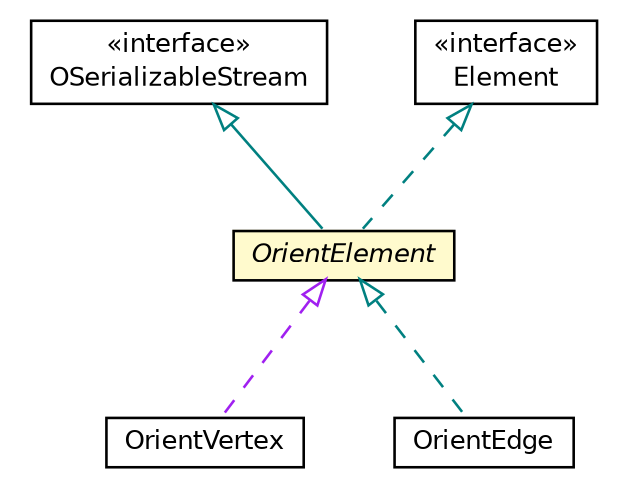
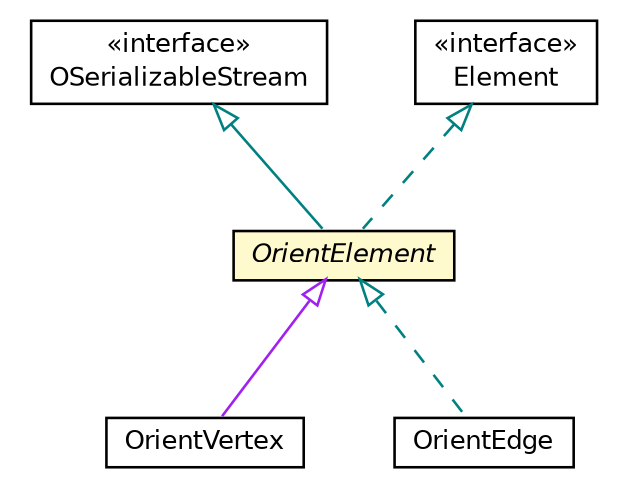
(266, 359) -> (266, 359)
